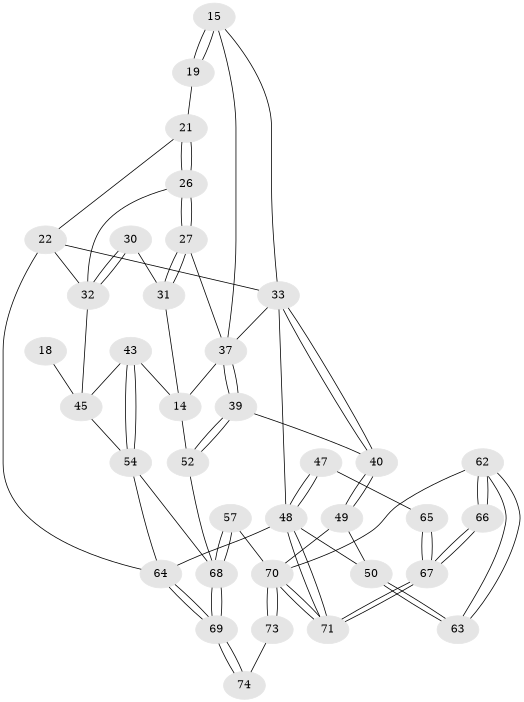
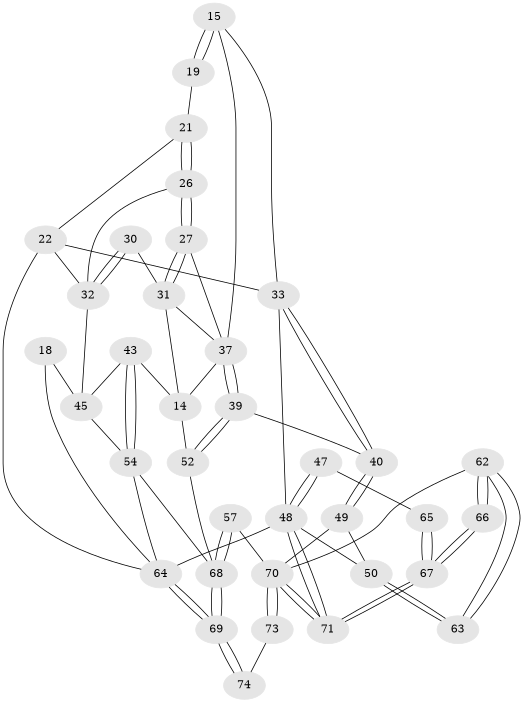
(252, 323) -> (195, 323)
none -> (80, 472)
